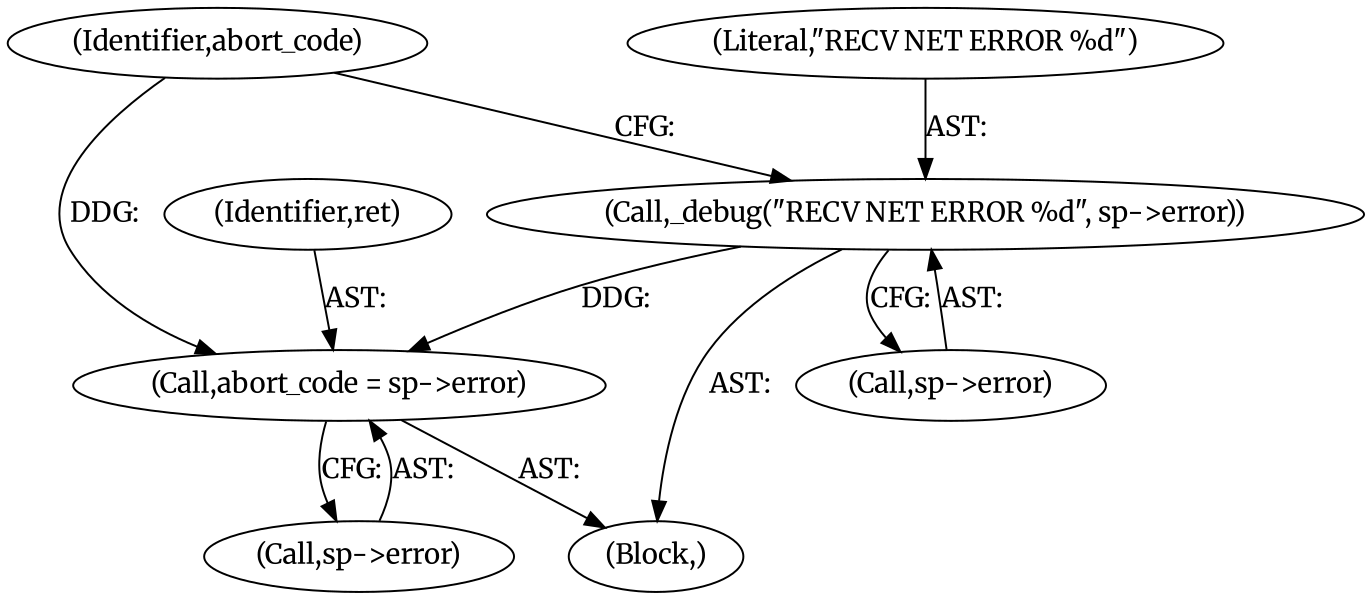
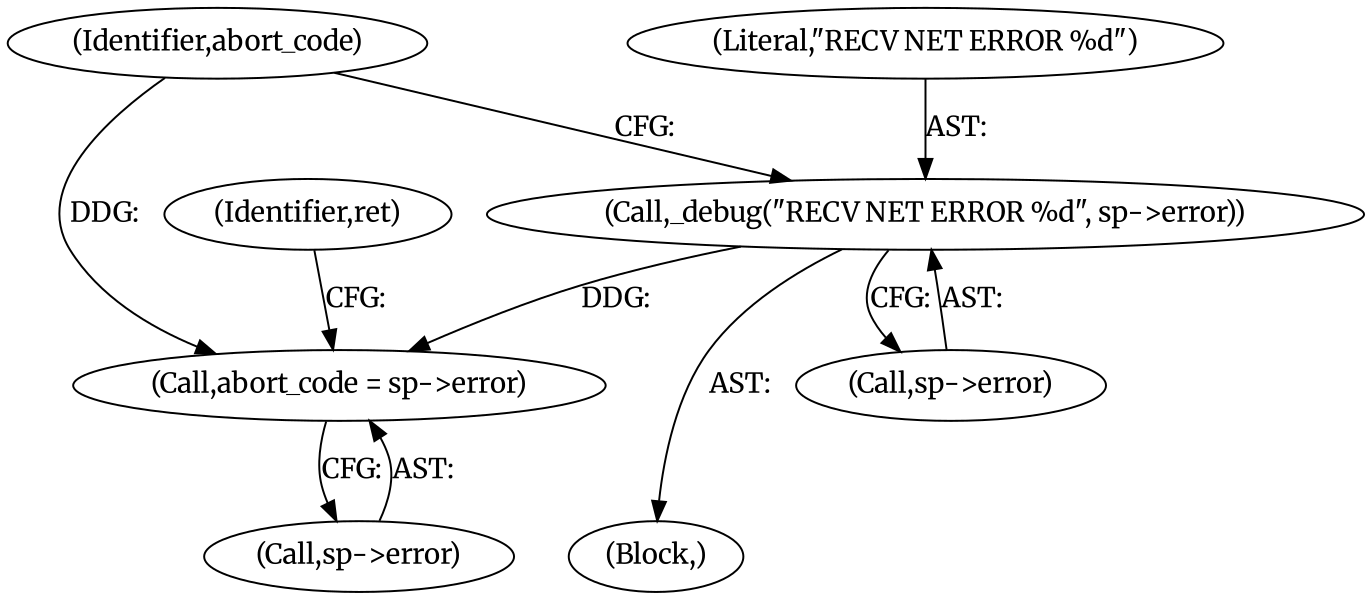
(359, 300) -> (359, 300)
(494, 469) -> none
